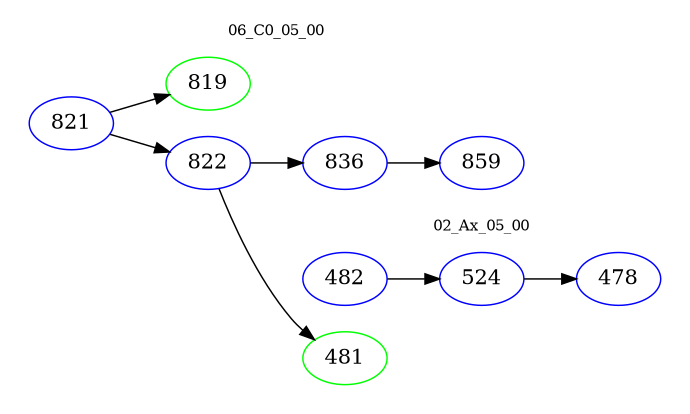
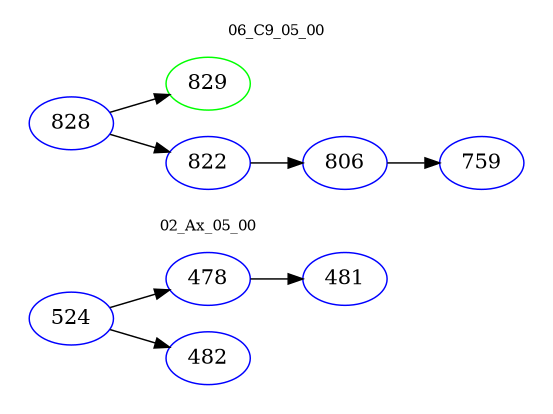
(277, 32) -> (277, 32)
(208, 84) -> (208, 84)
(71, 123) -> (71, 123)
(345, 163) -> (345, 163)
(482, 163) -> (482, 163)
(254, 264) -> (269, 279)
(406, 279) -> (133, 336)
(345, 358) -> (345, 279)
